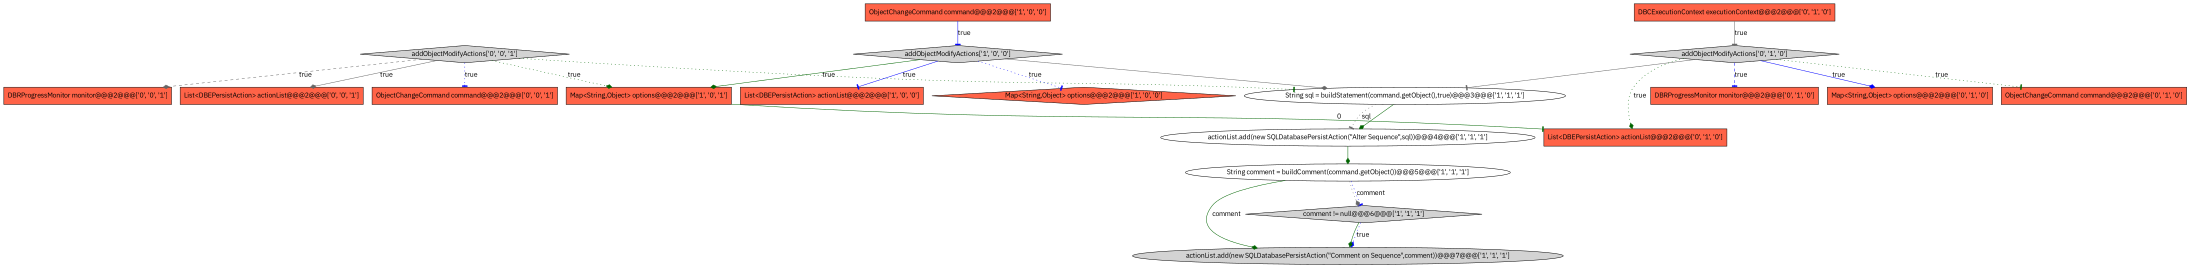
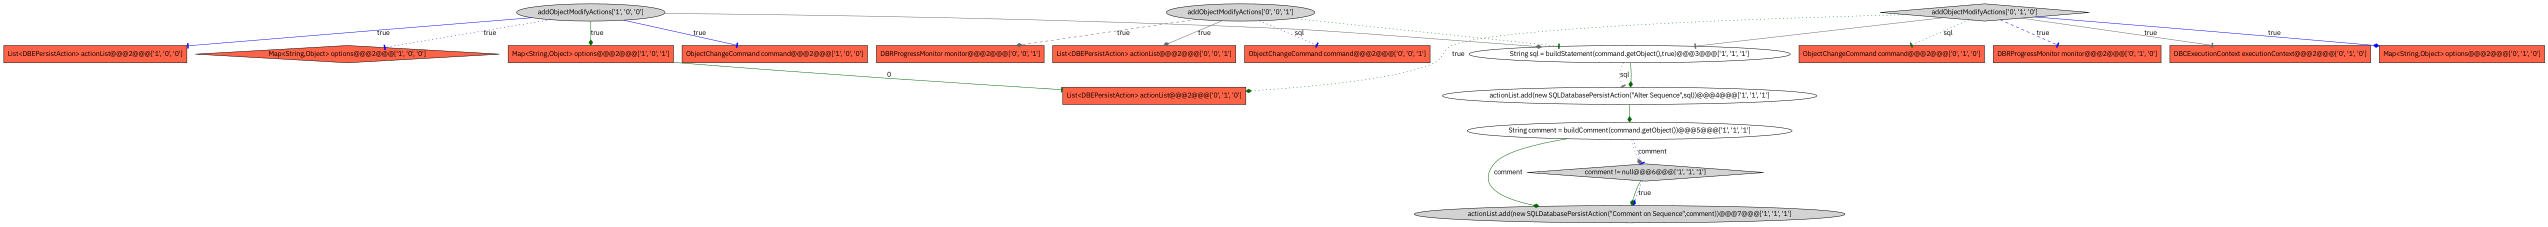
(958, 32) -> (680, 33)
(1735, 32) -> (2116, 32)
(465, 54) -> (1241, 12)
(958, 54) -> (591, 12)
(549, 73) -> none
(471, 75) -> (1299, 33)
(1942, 75) -> (1948, 33)
